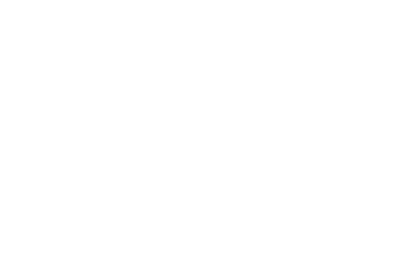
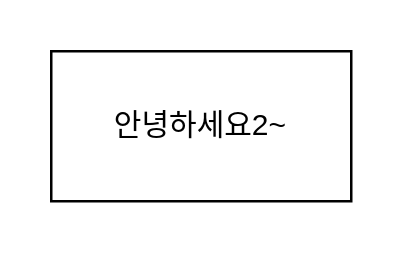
none -> (201, 126)
